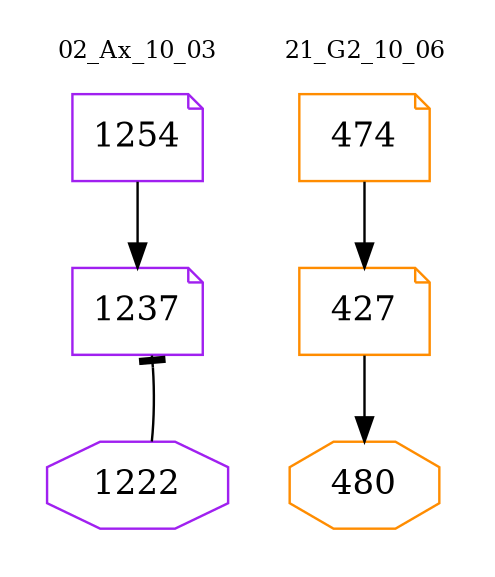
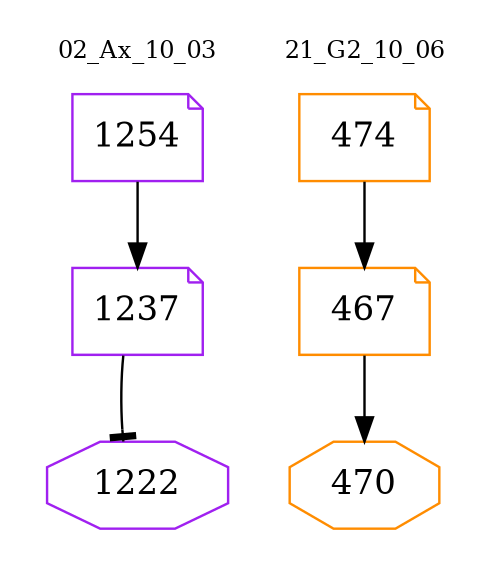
(364, 311) -> (364, 311)
(154, 405) -> (121, 392)
(364, 485) -> (364, 485)
